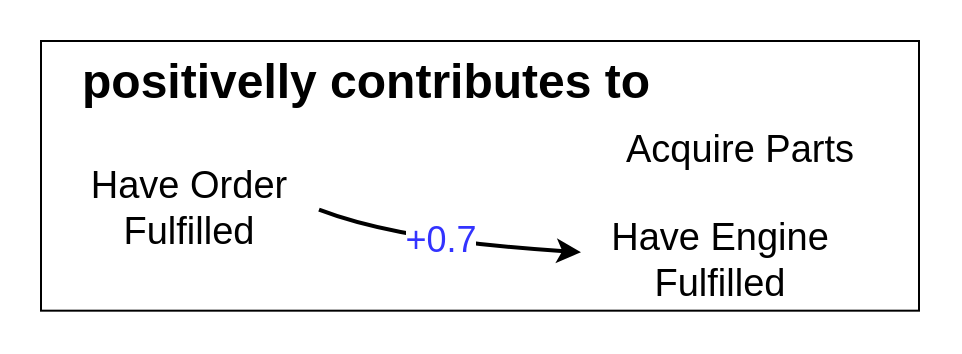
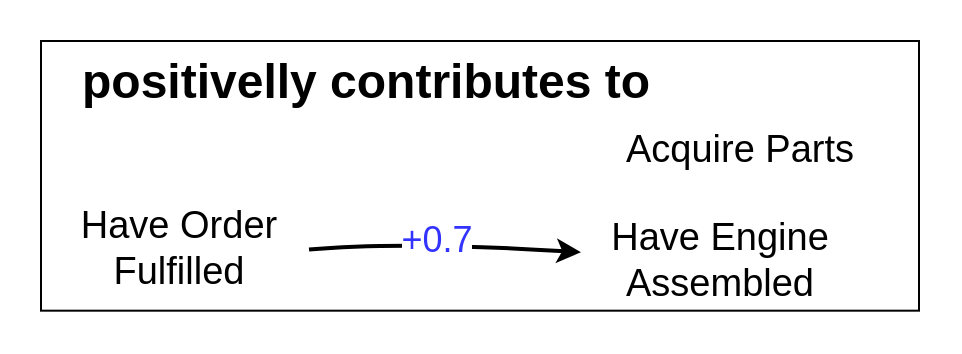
(190, 210) -> (180, 250)
(721, 261) -> (721, 261)
